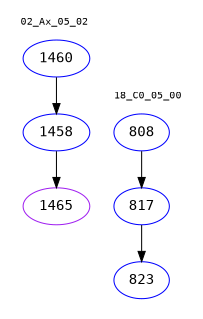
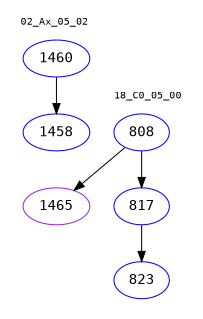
(56, 164) -> (112, 158)
